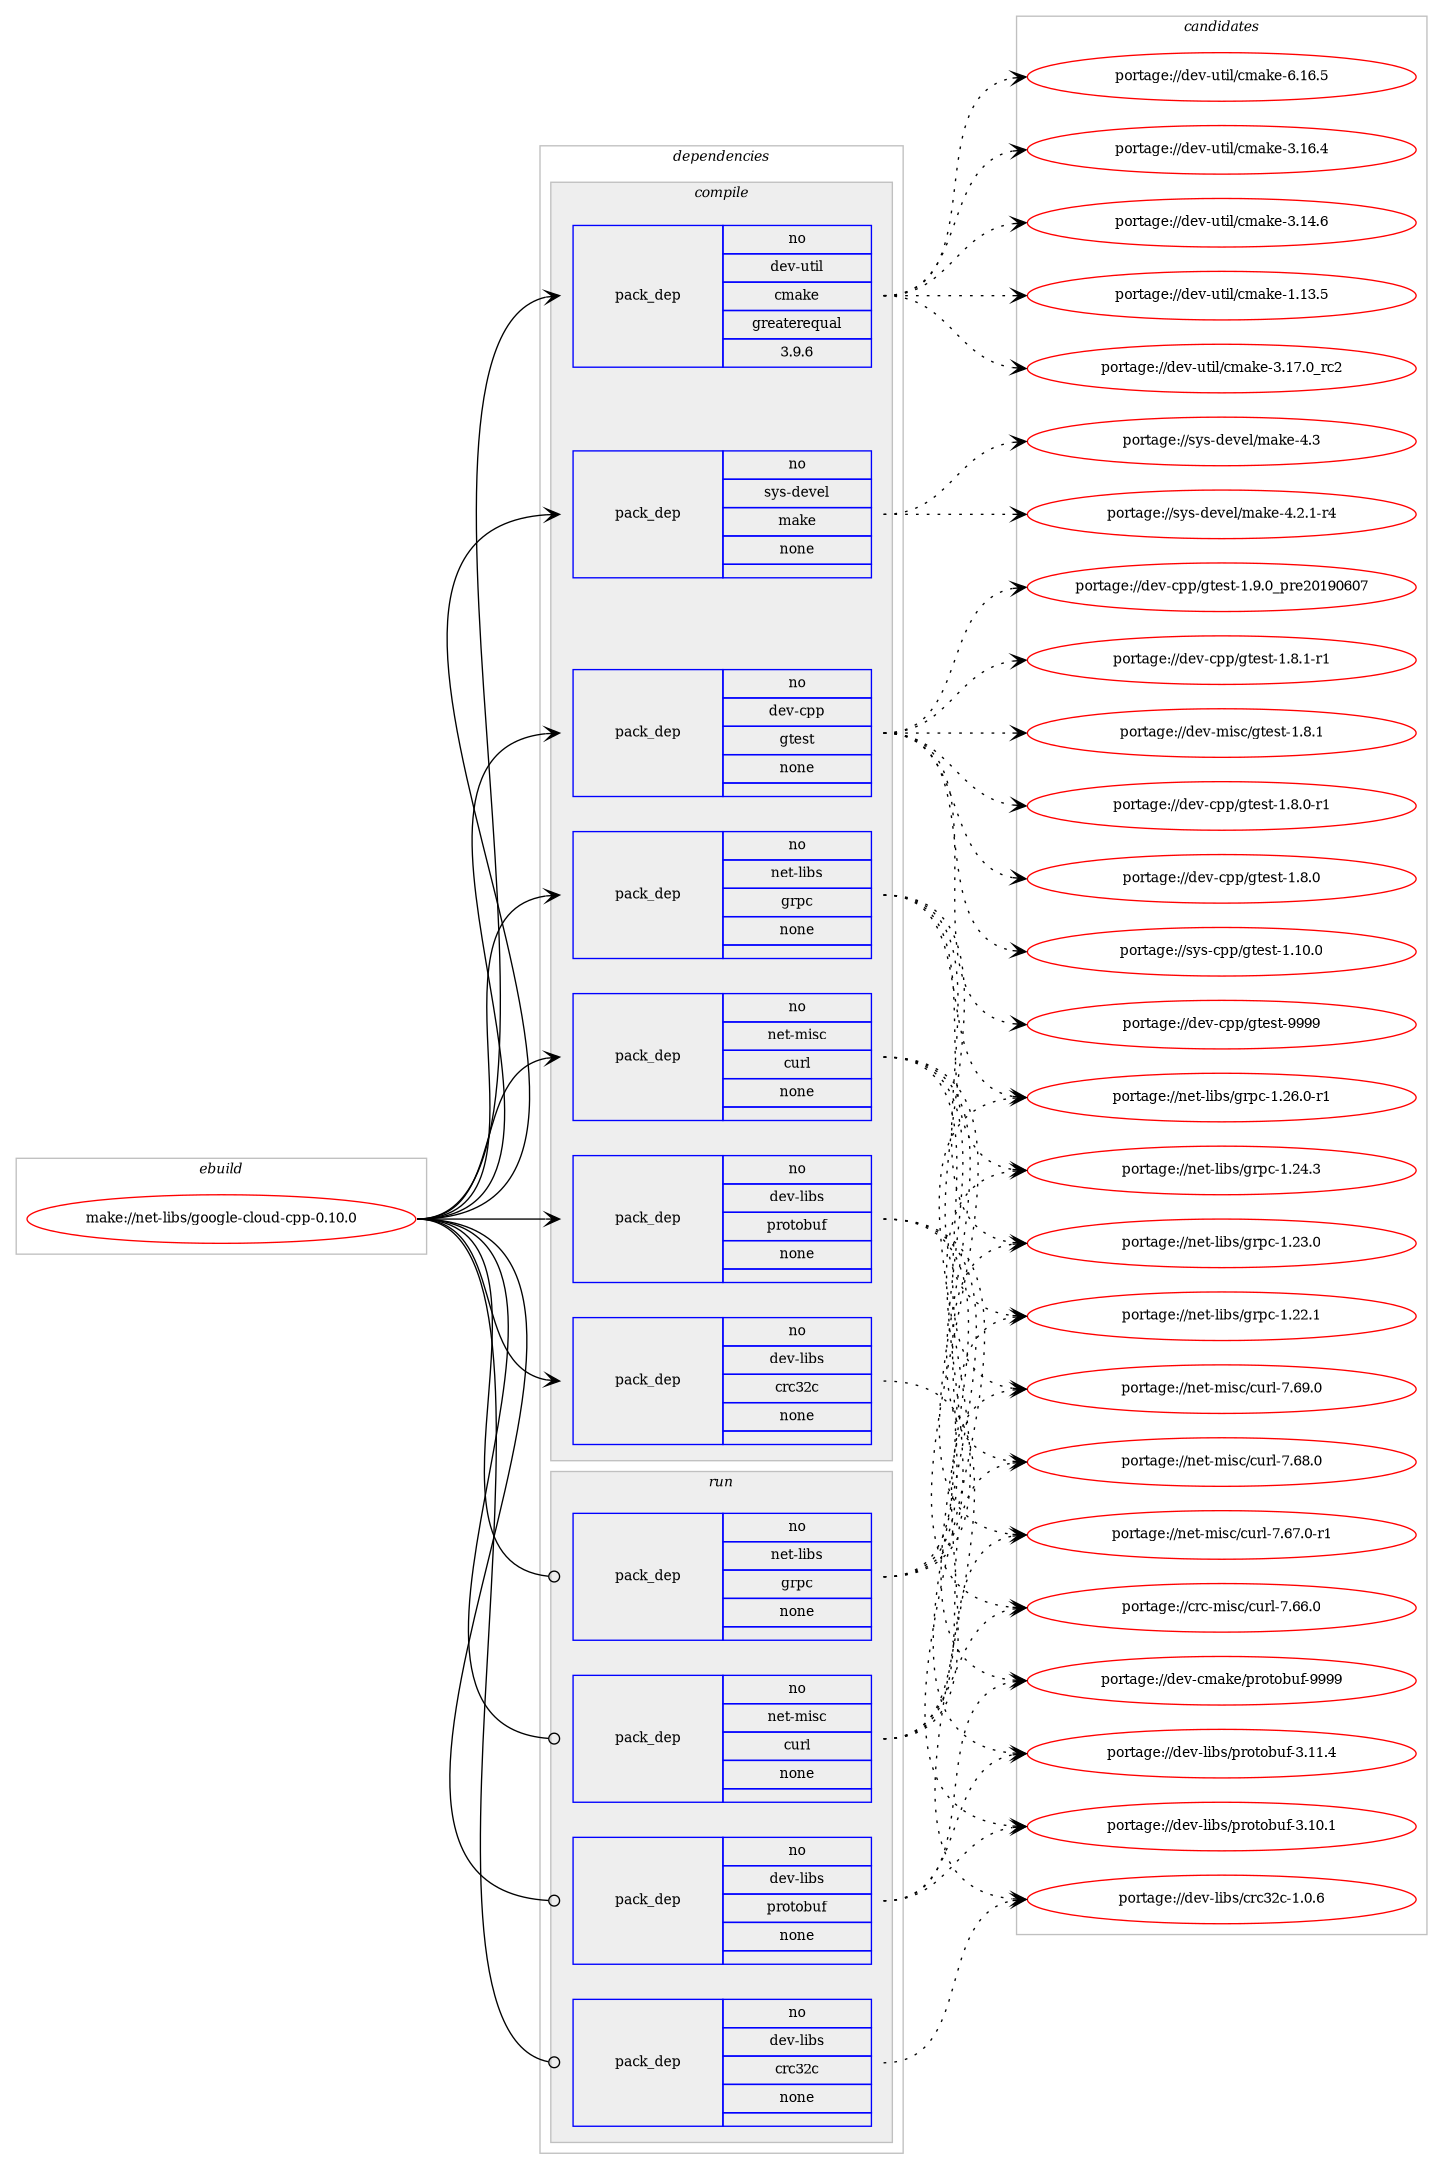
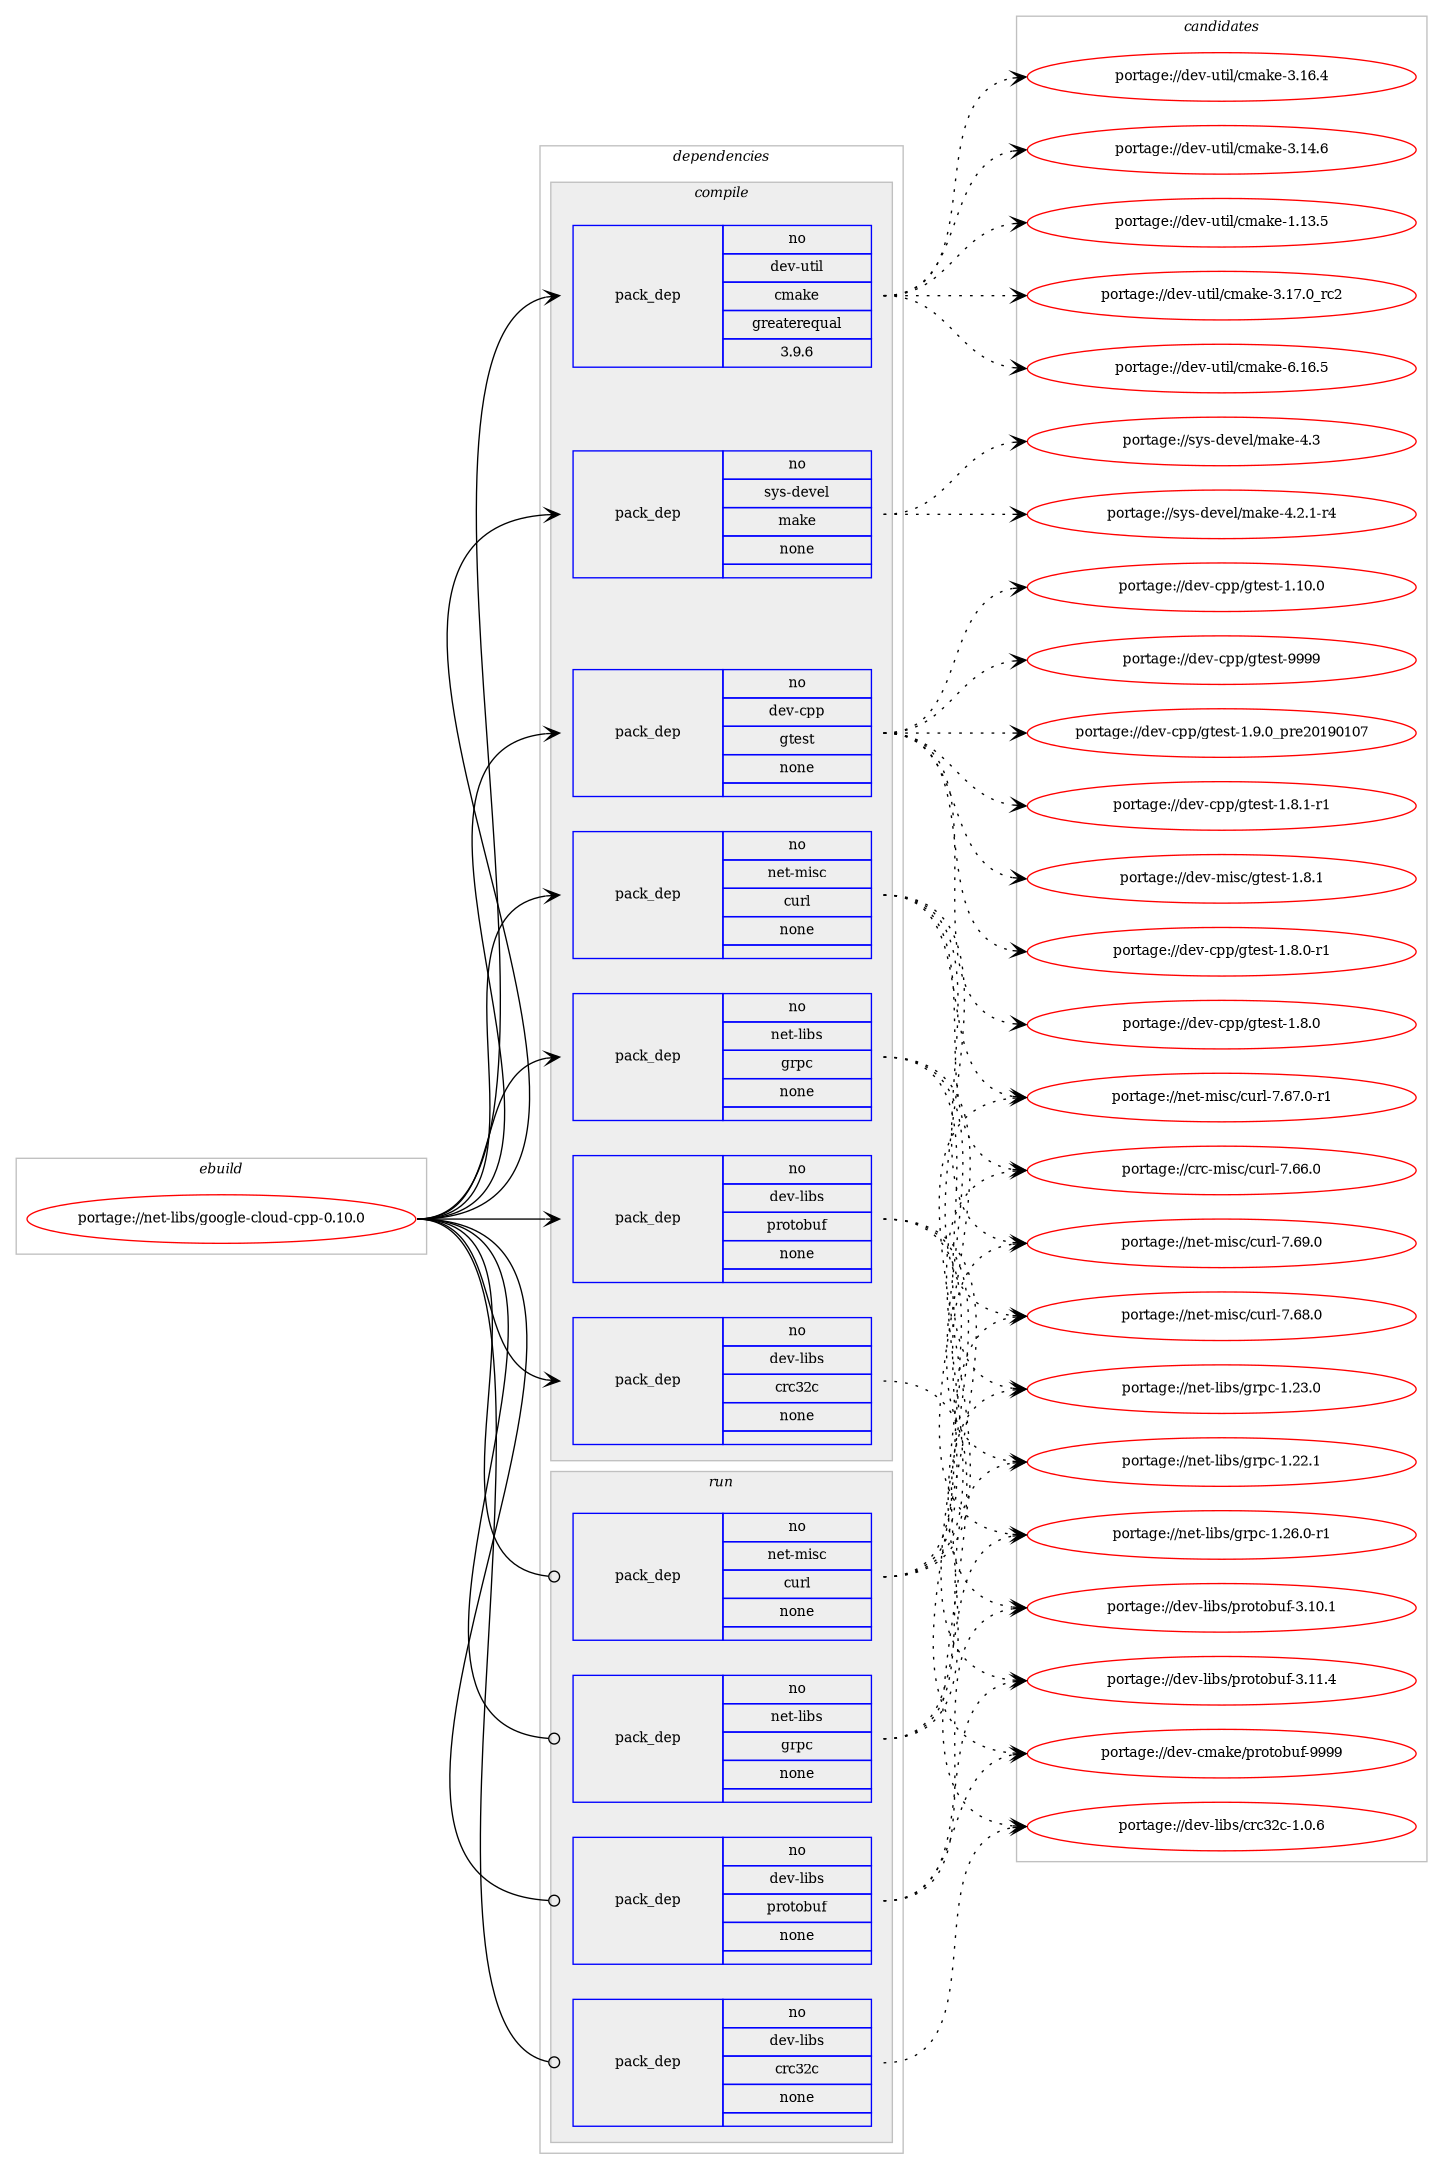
(1222, 587) -> (1222, 733)
(1222, 952) -> (1222, 587)
(1222, 1170) -> none
(221, 1219) -> (221, 1219)
